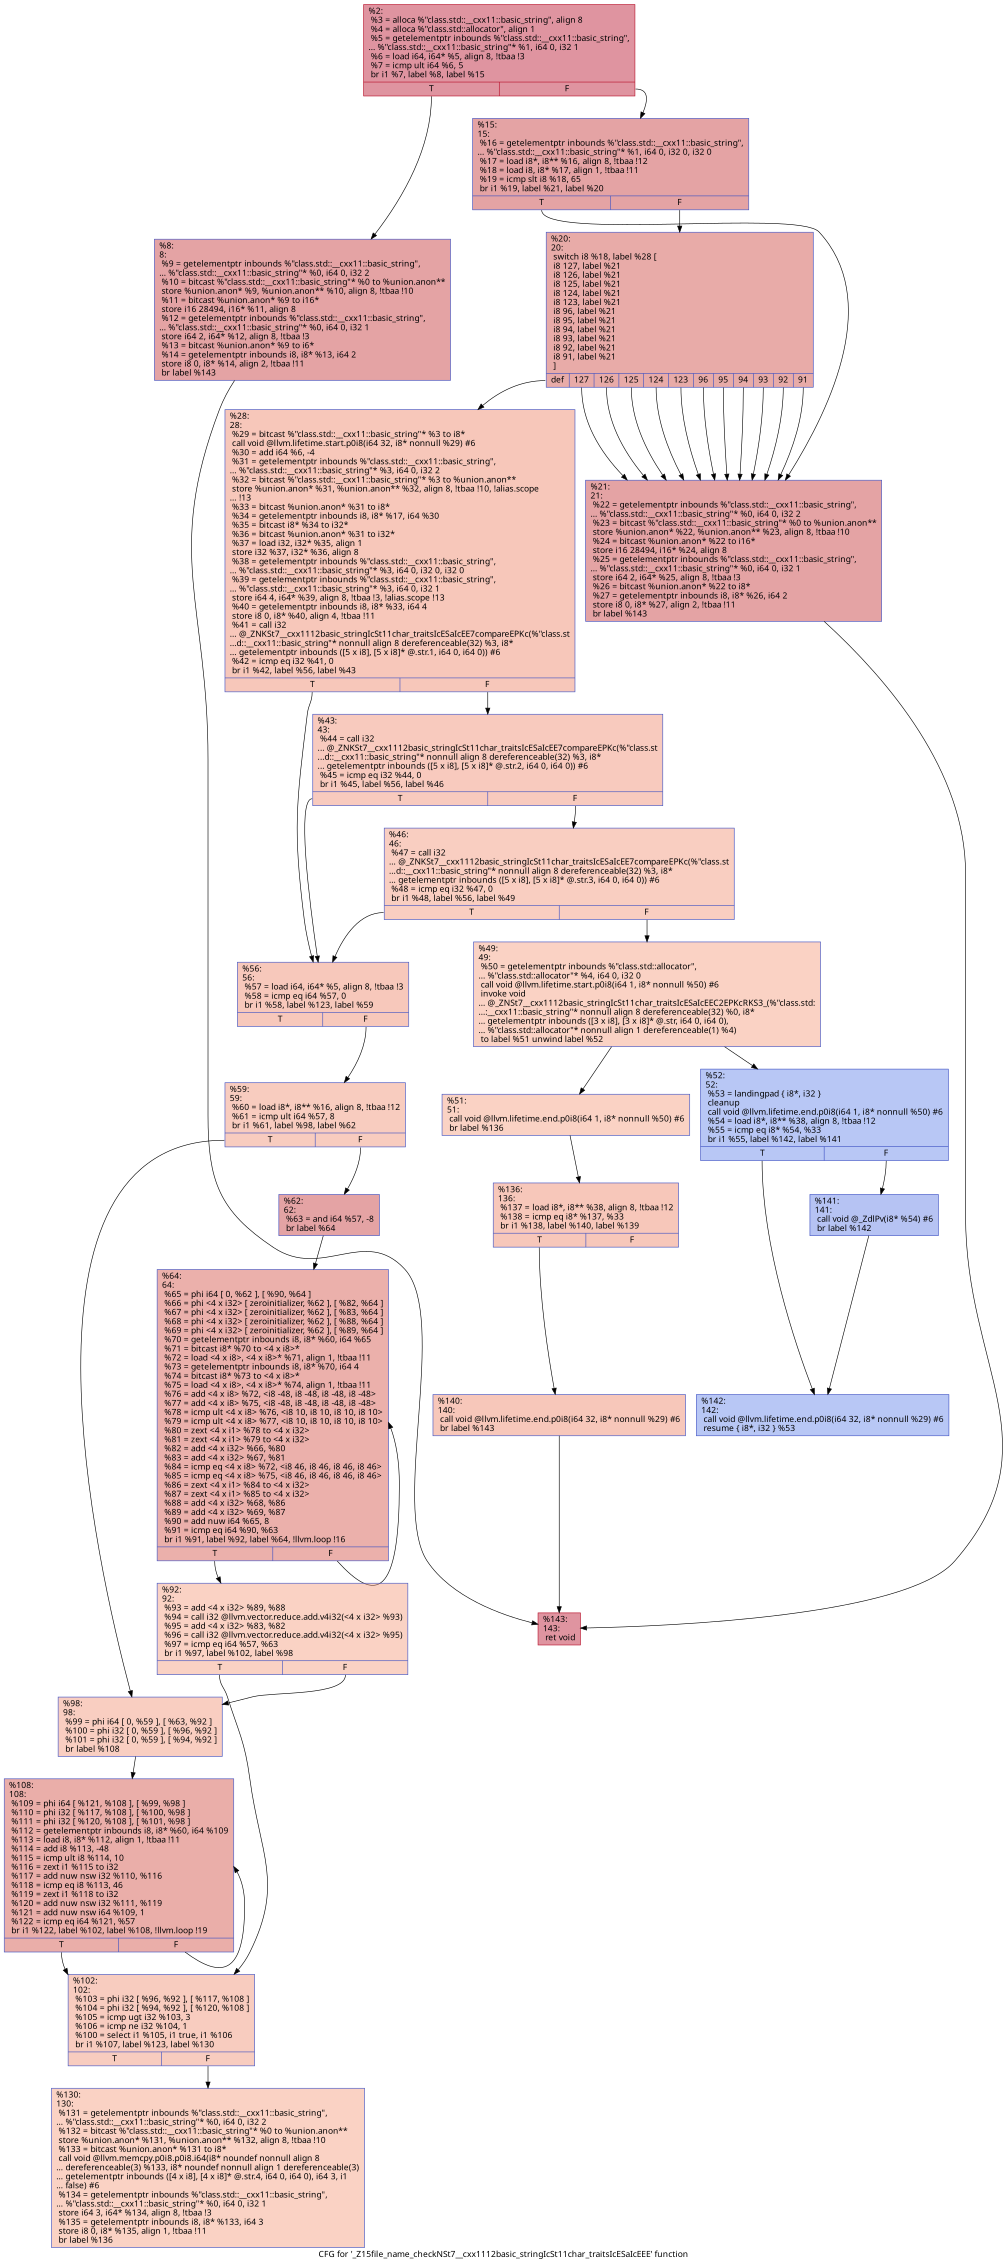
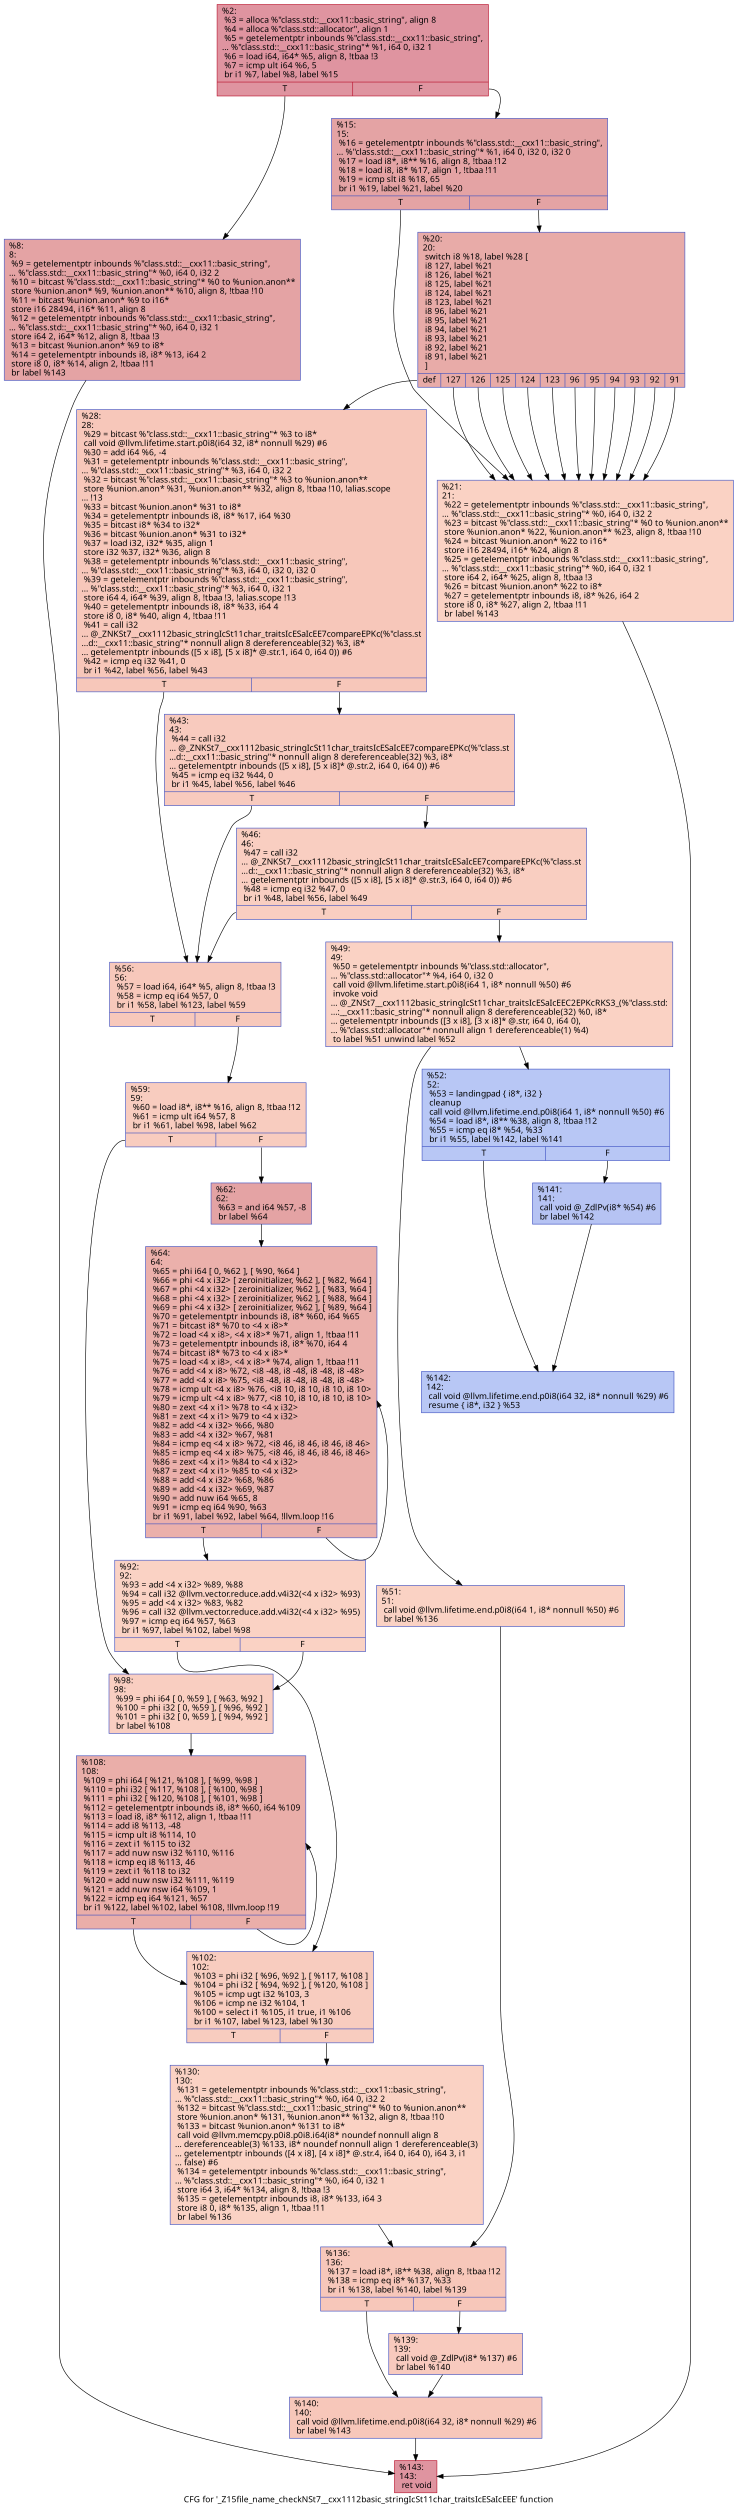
(237, 346) -> (87, 346)
(734, 551) -> (585, 551)
none -> (384, 2233)
none -> (456, 2354)
